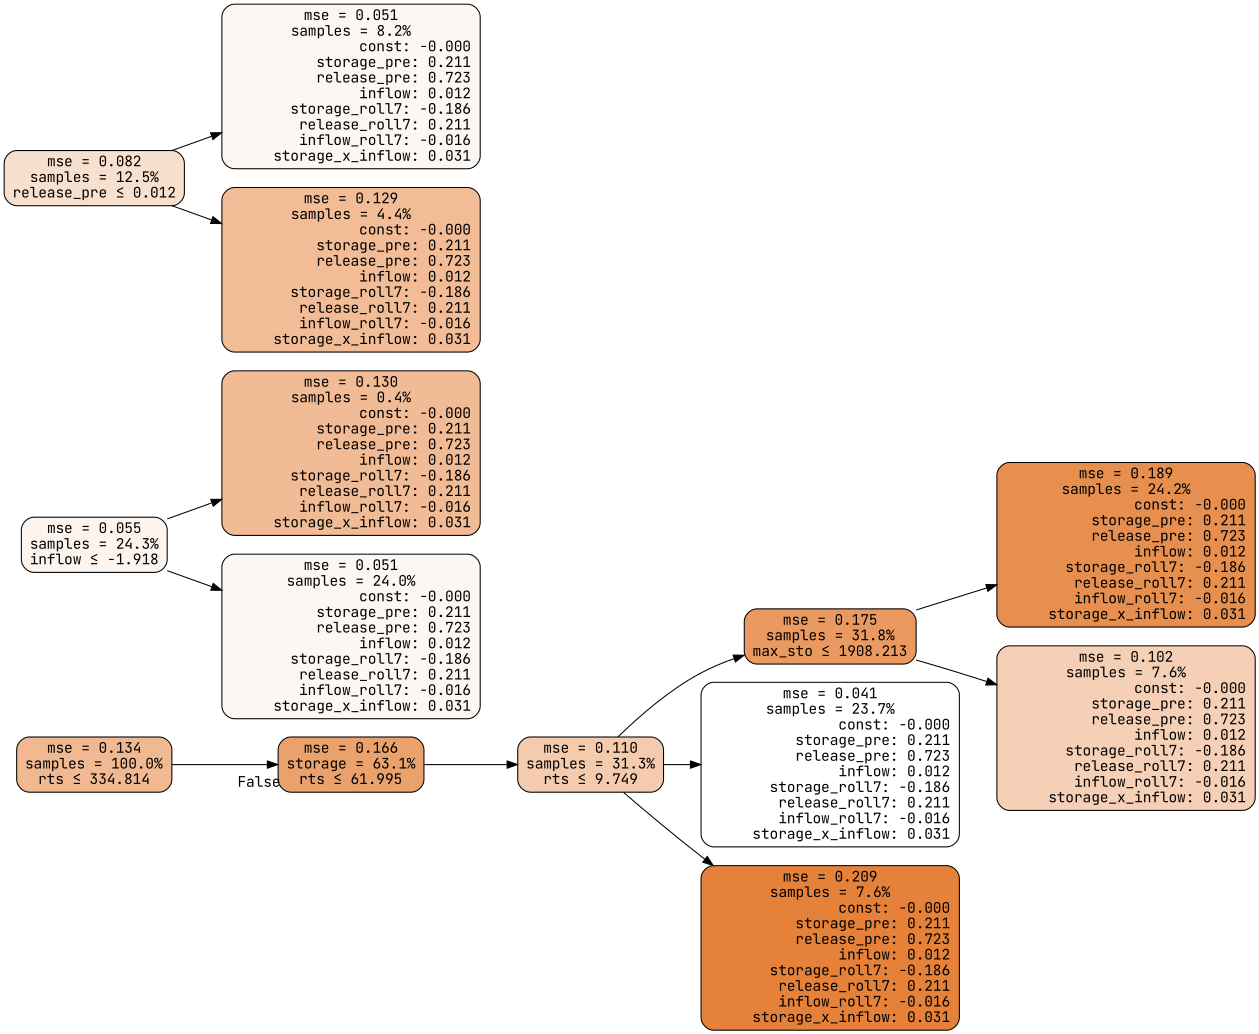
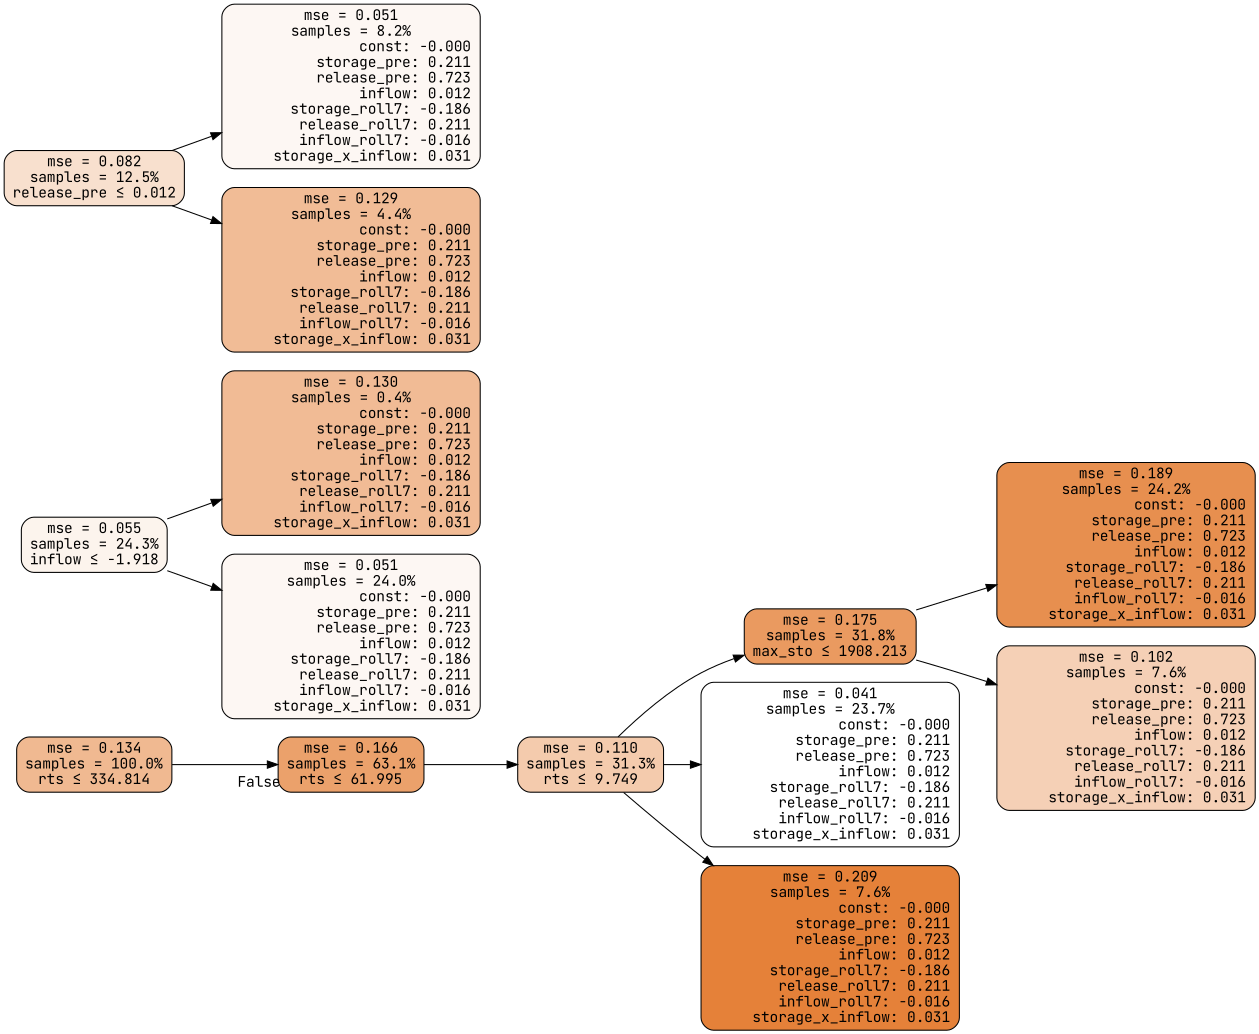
(351, 765) -> (351, 765)
